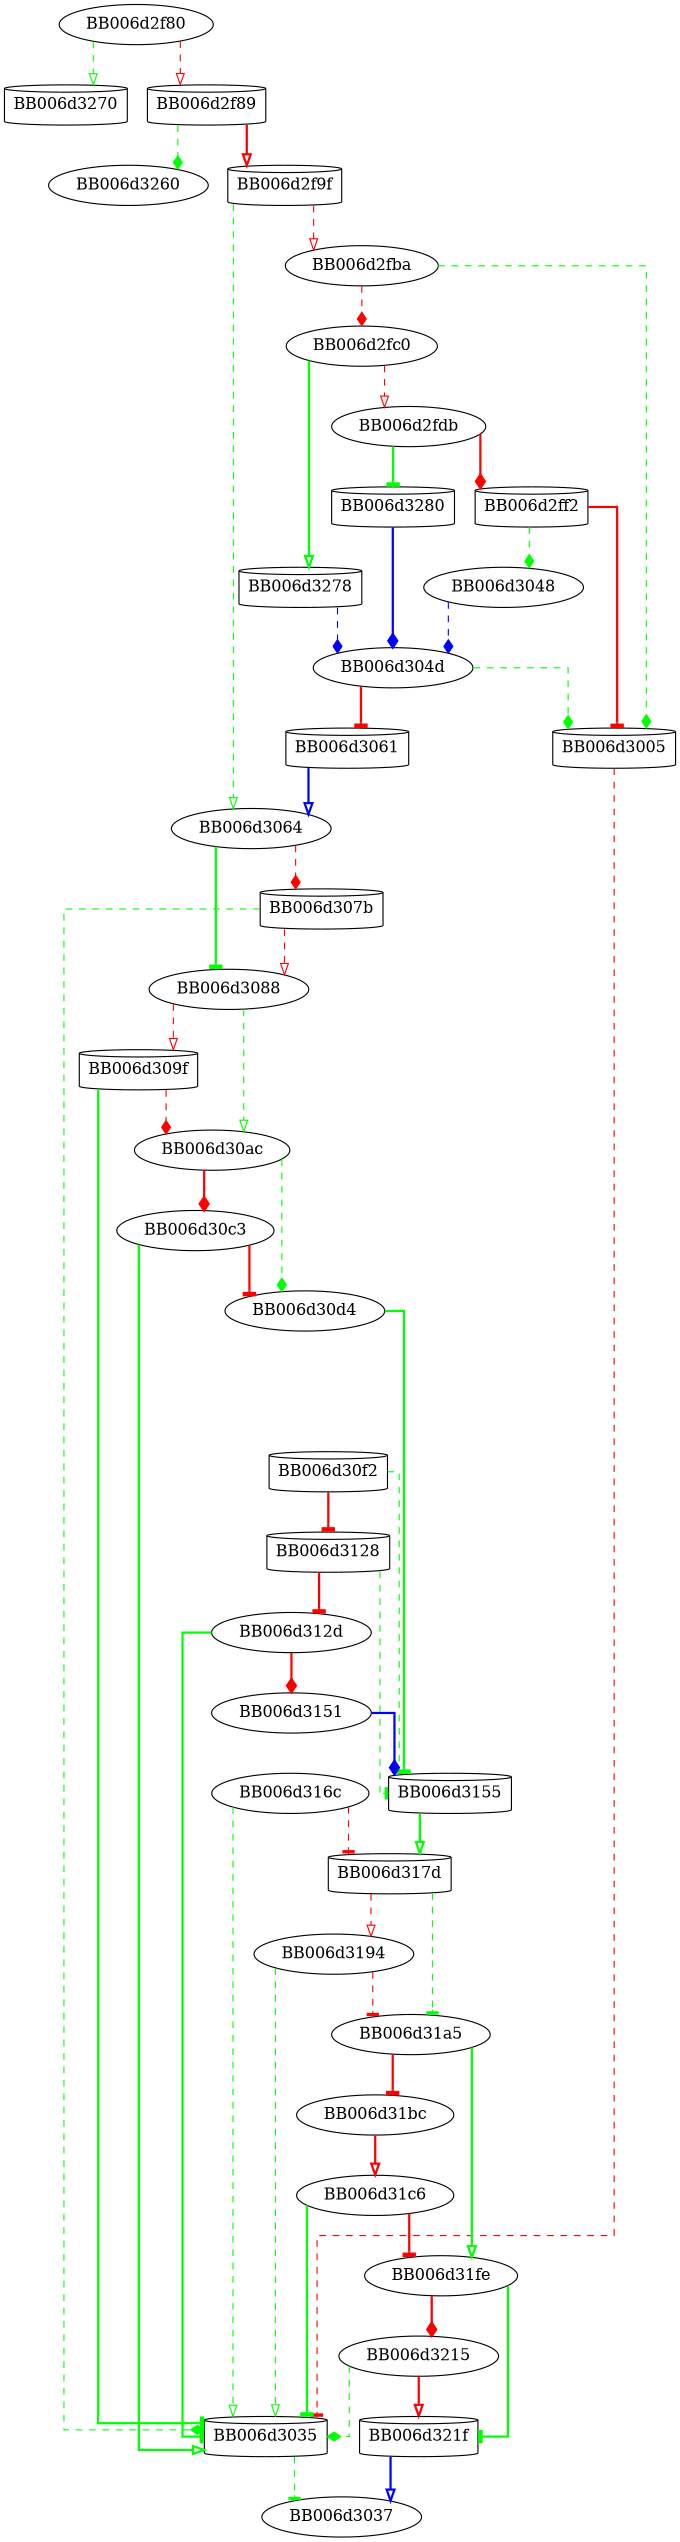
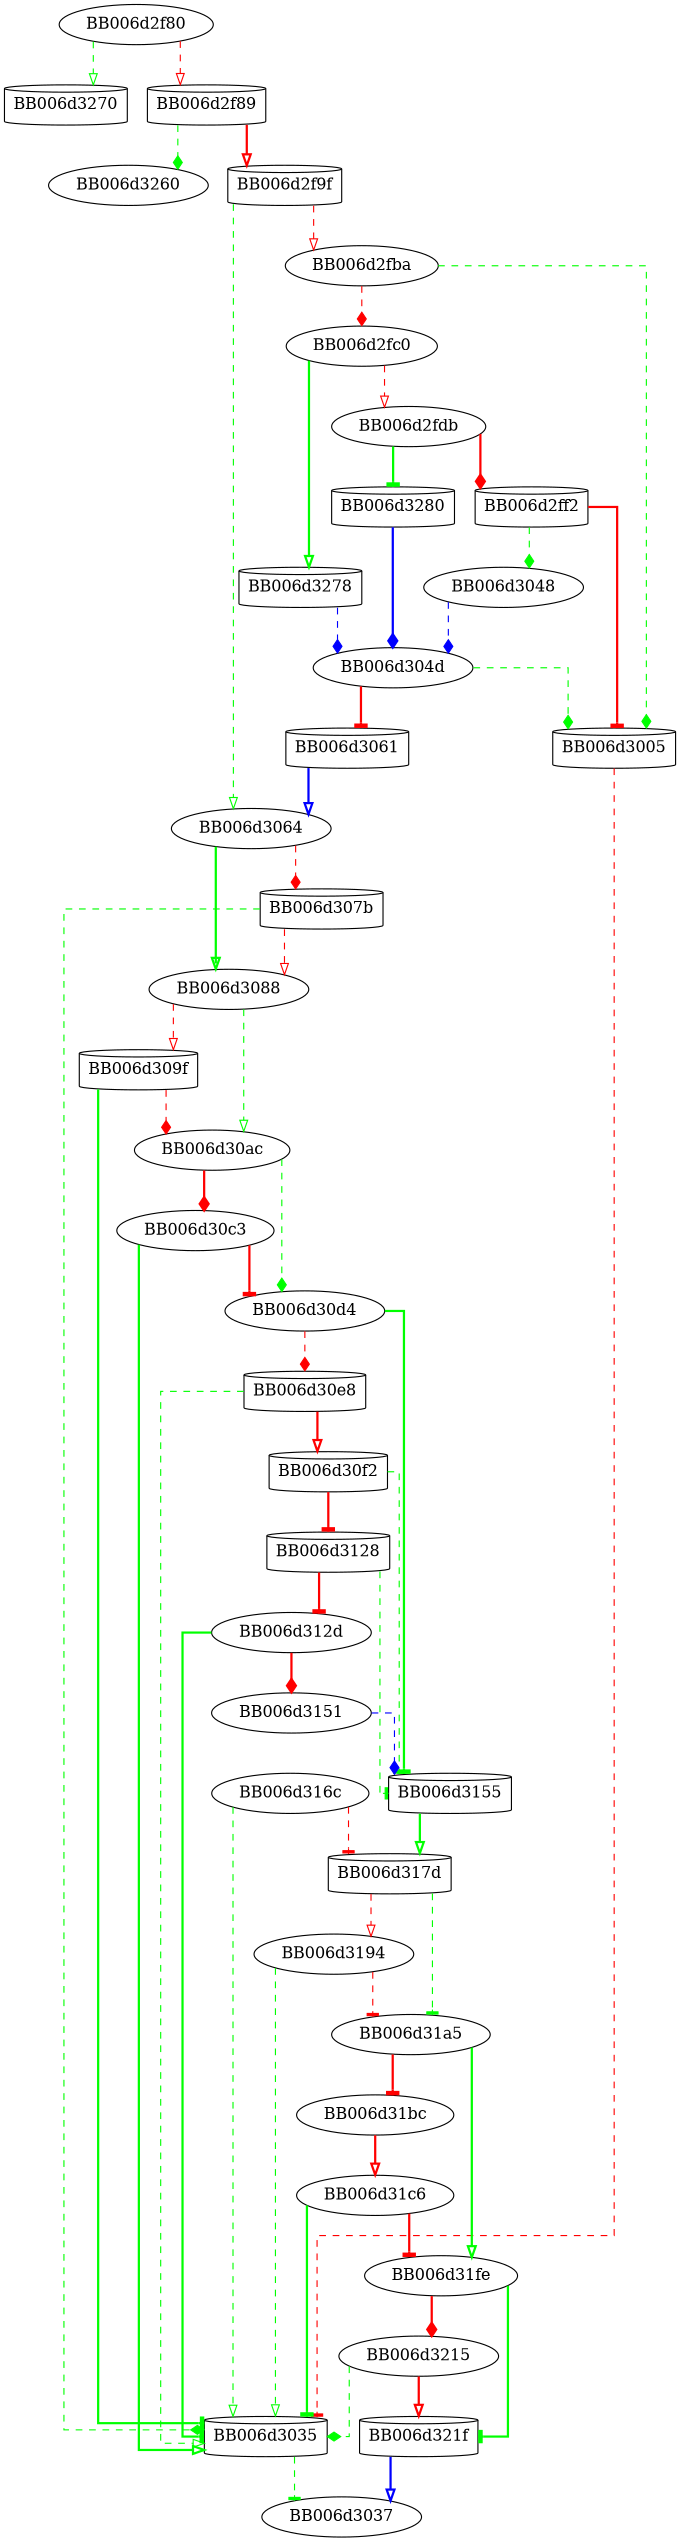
(216, 902) -> (216, 902)
none -> (305, 1391)
(391, 1713) -> (391, 1713)
